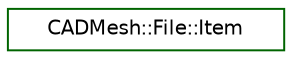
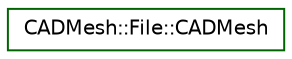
(146, 30) -> (146, 30)
